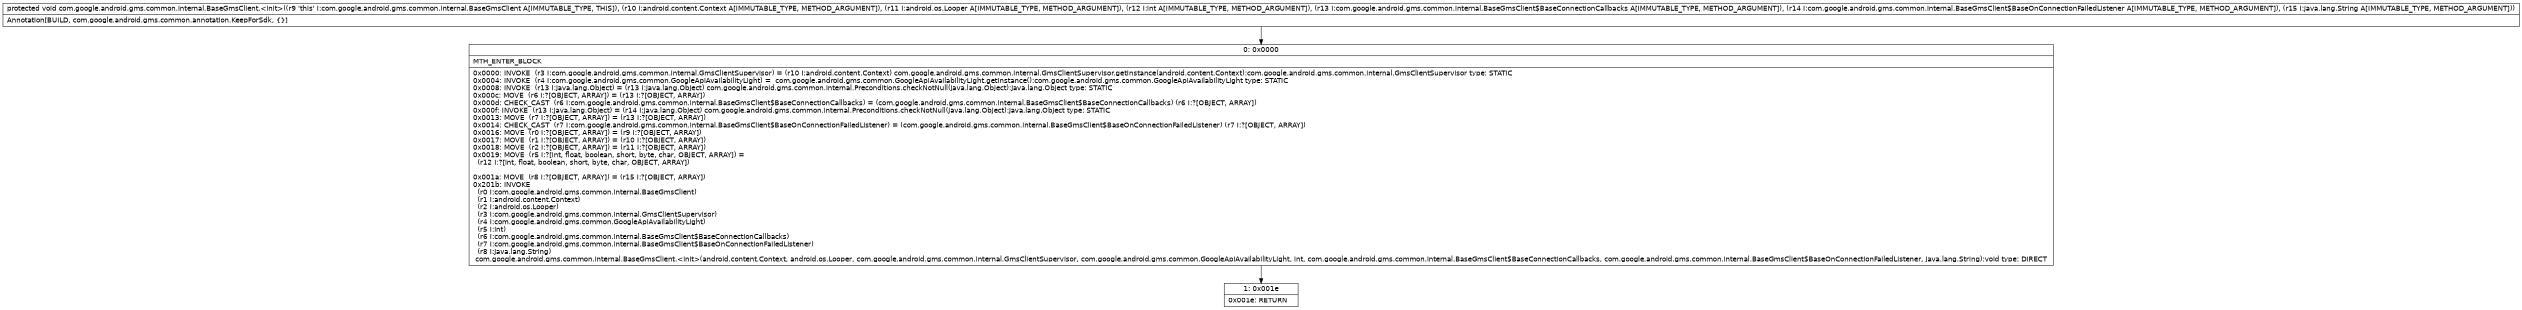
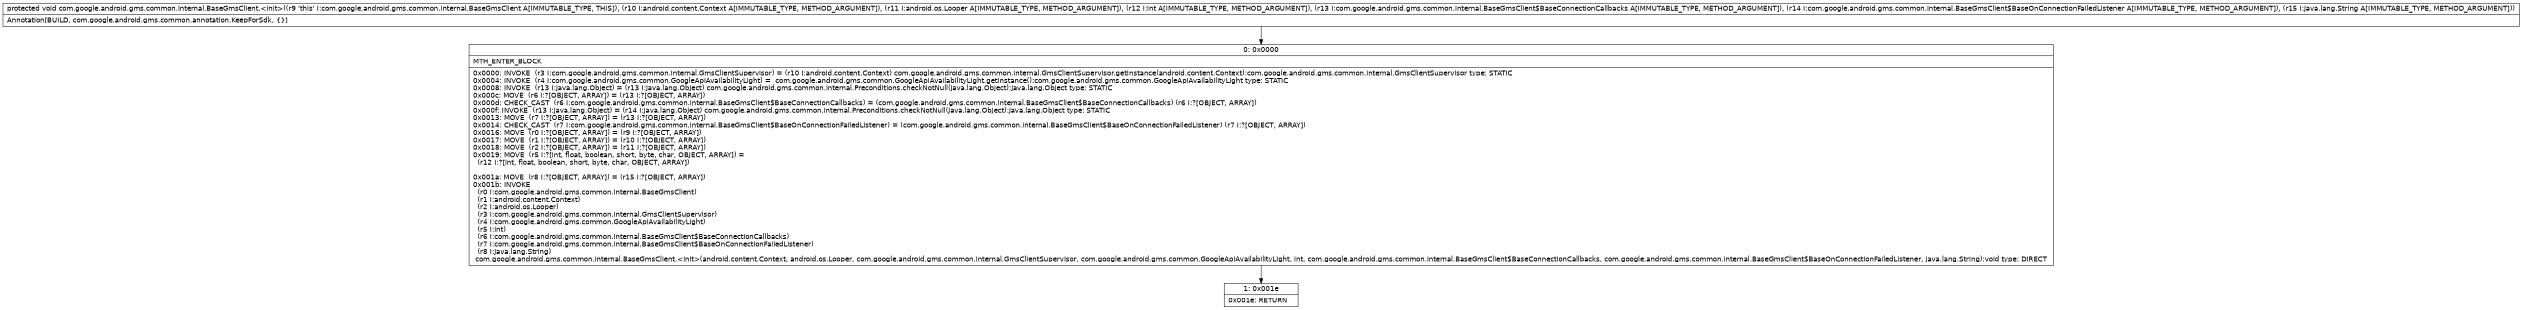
(504, 185) -> (504, 185)
